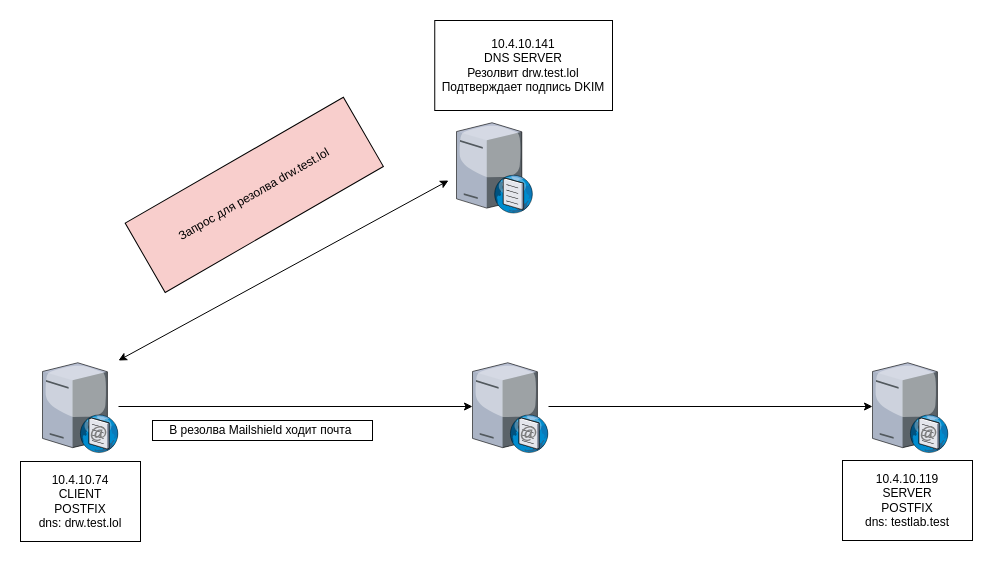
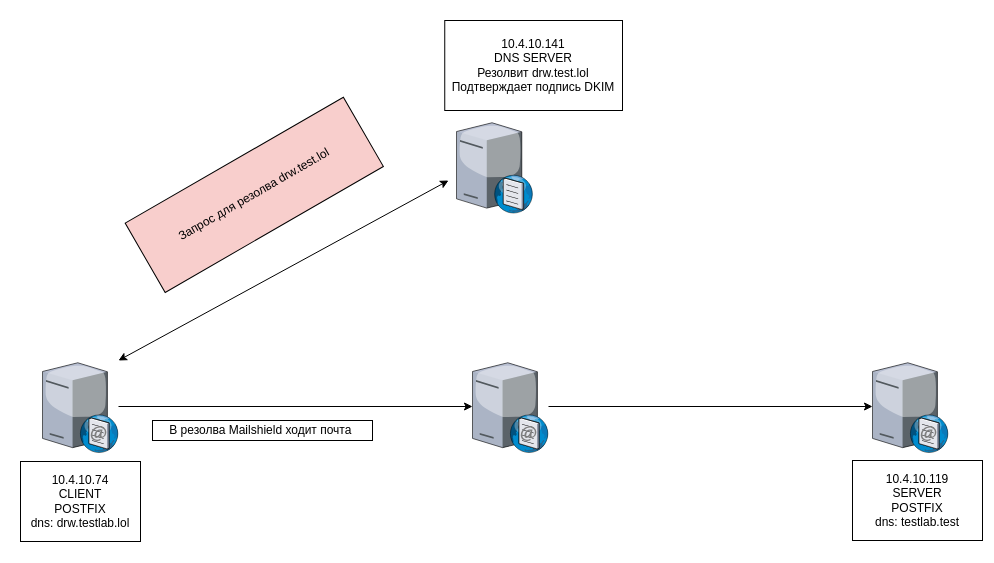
(524, 66) -> (534, 66)
(908, 501) -> (918, 501)
(81, 502) -> (81, 502)
